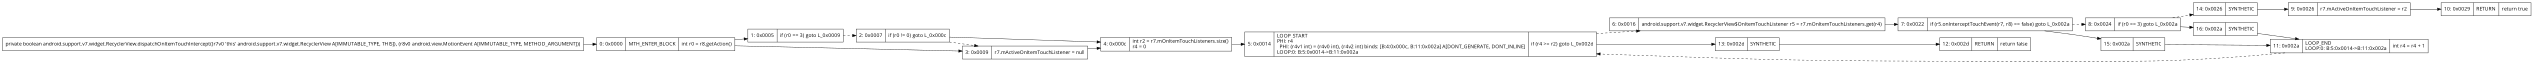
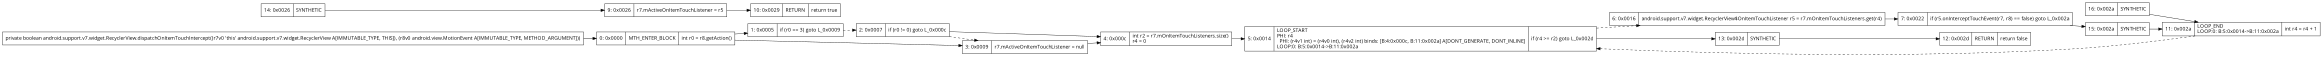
(2364, 9) -> (680, 10)
(2133, 24) -> none
